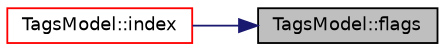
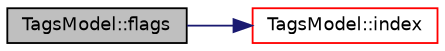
(216, 26) -> (210, 26)
